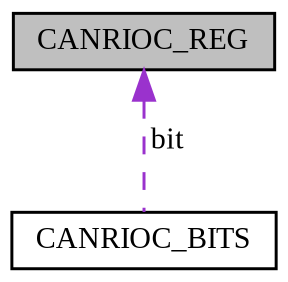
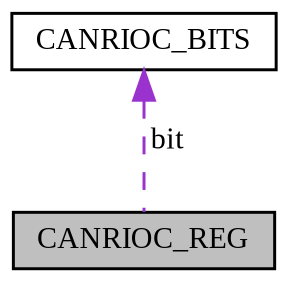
(144, 156) -> (144, 156)
